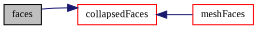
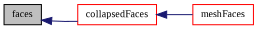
(54, 8) -> (65, 21)
